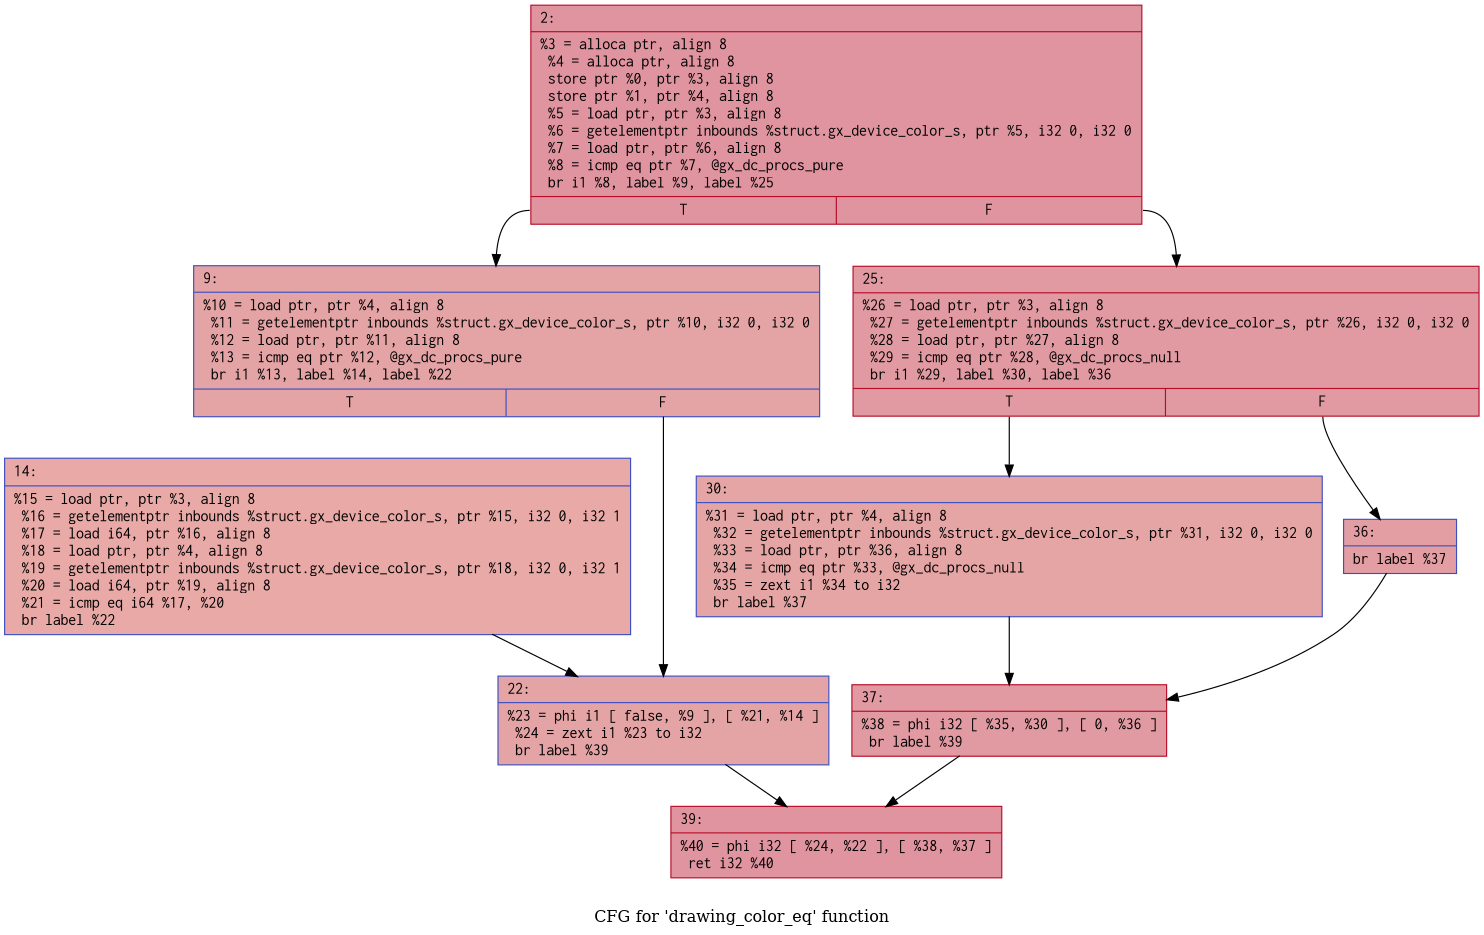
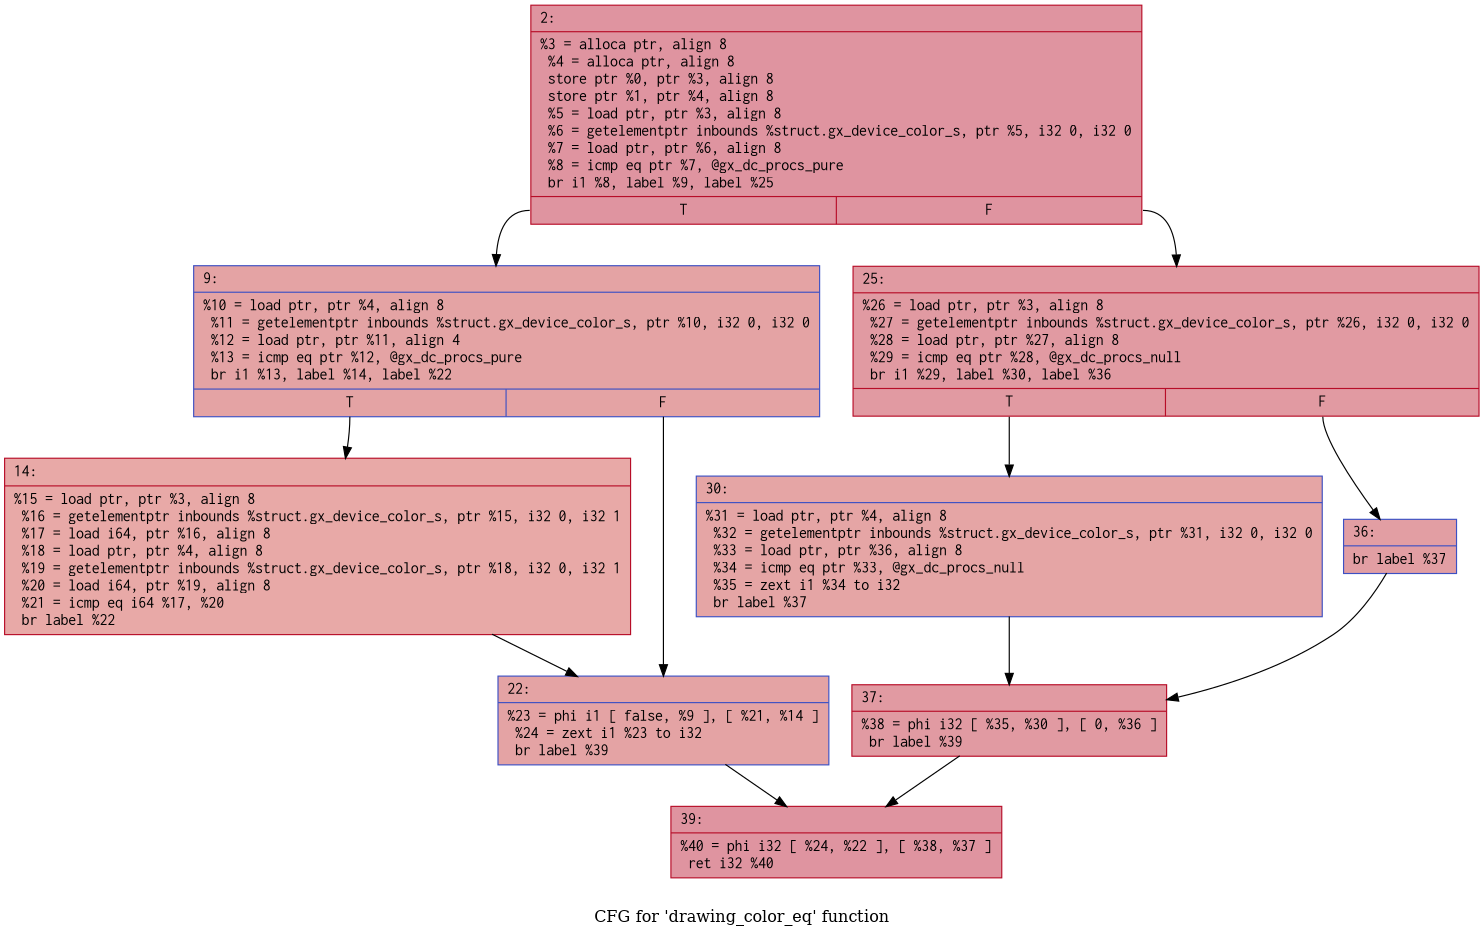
(331, 340) -> (331, 340)
none -> (349, 432)
(318, 546) -> (318, 546)
